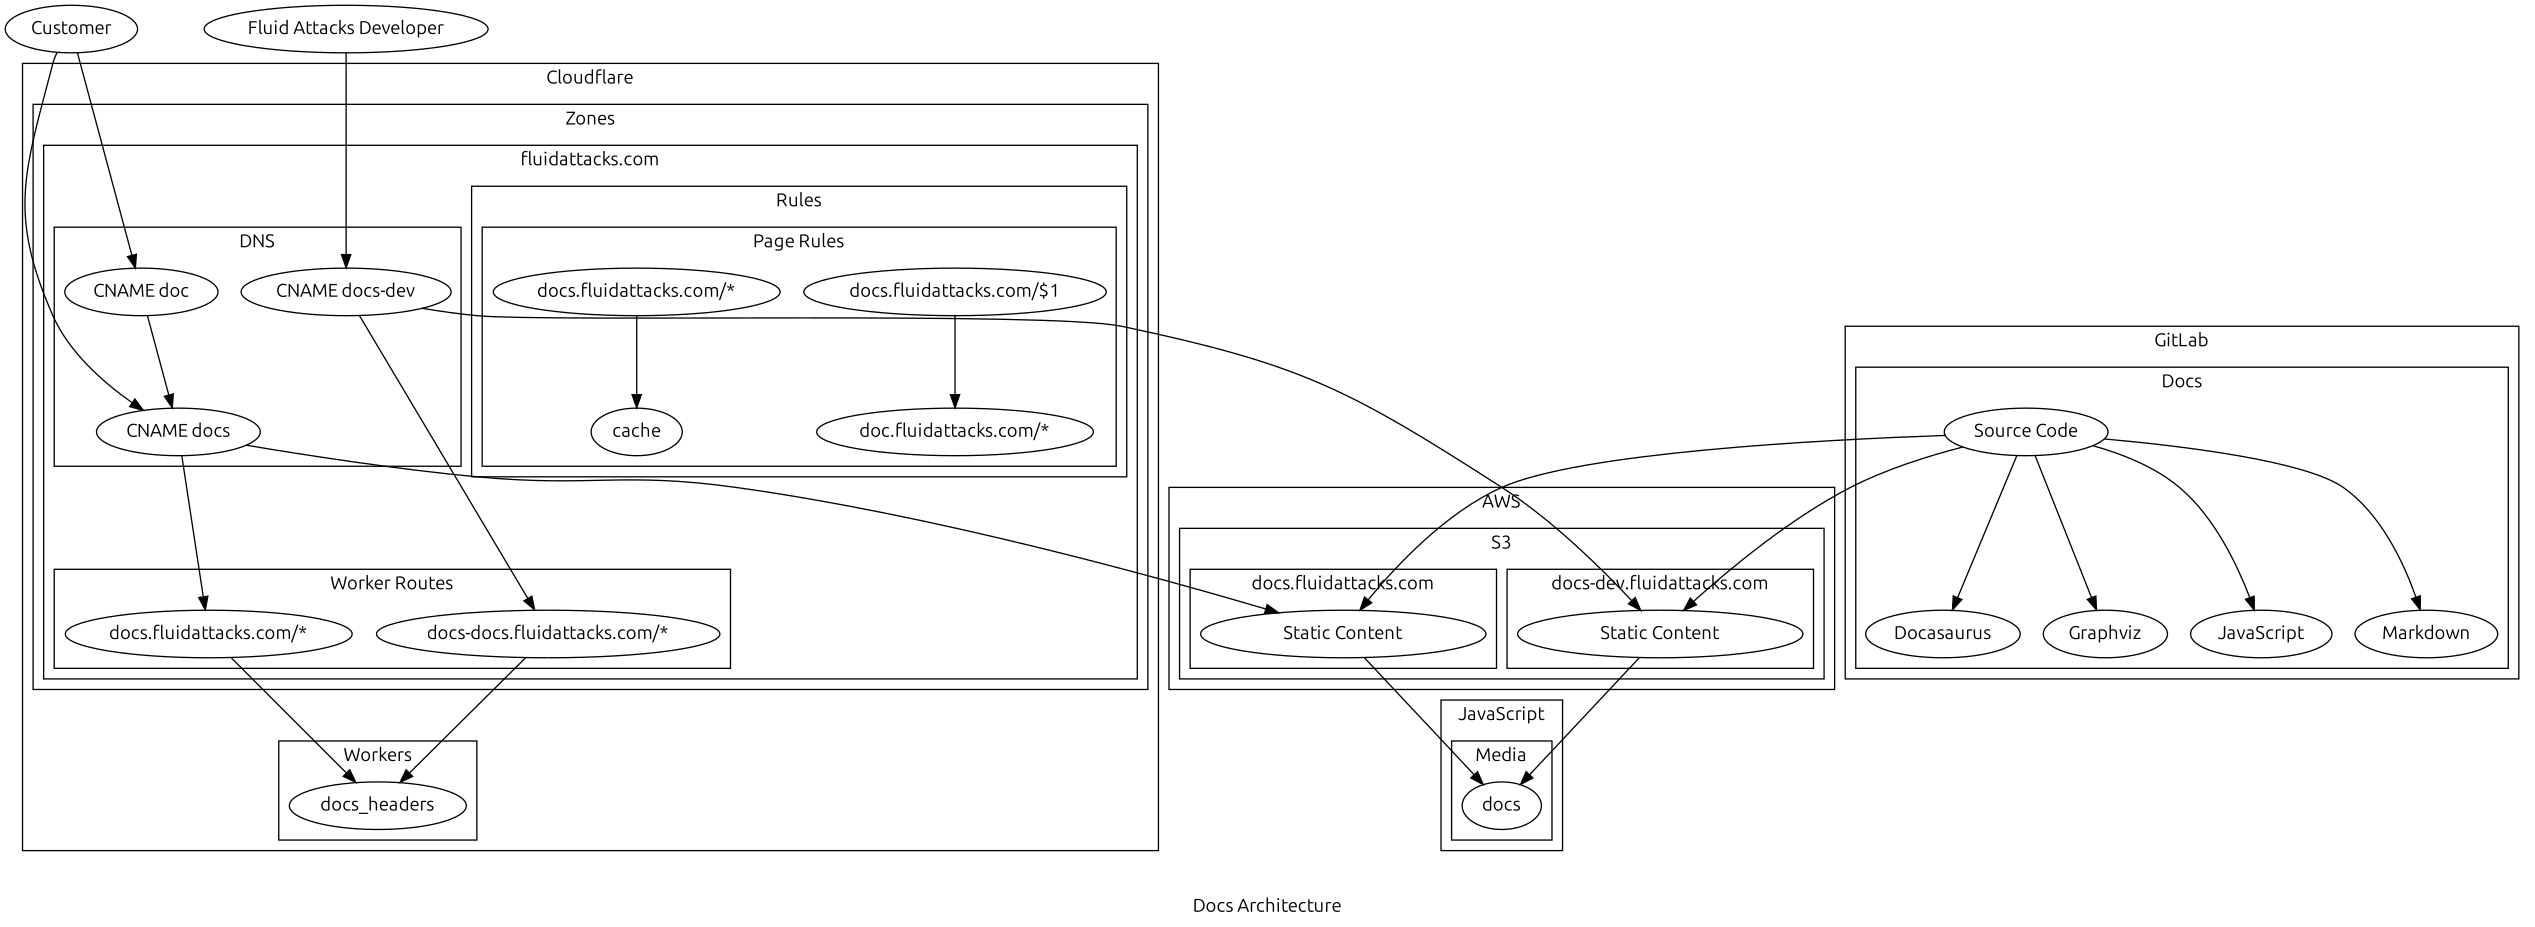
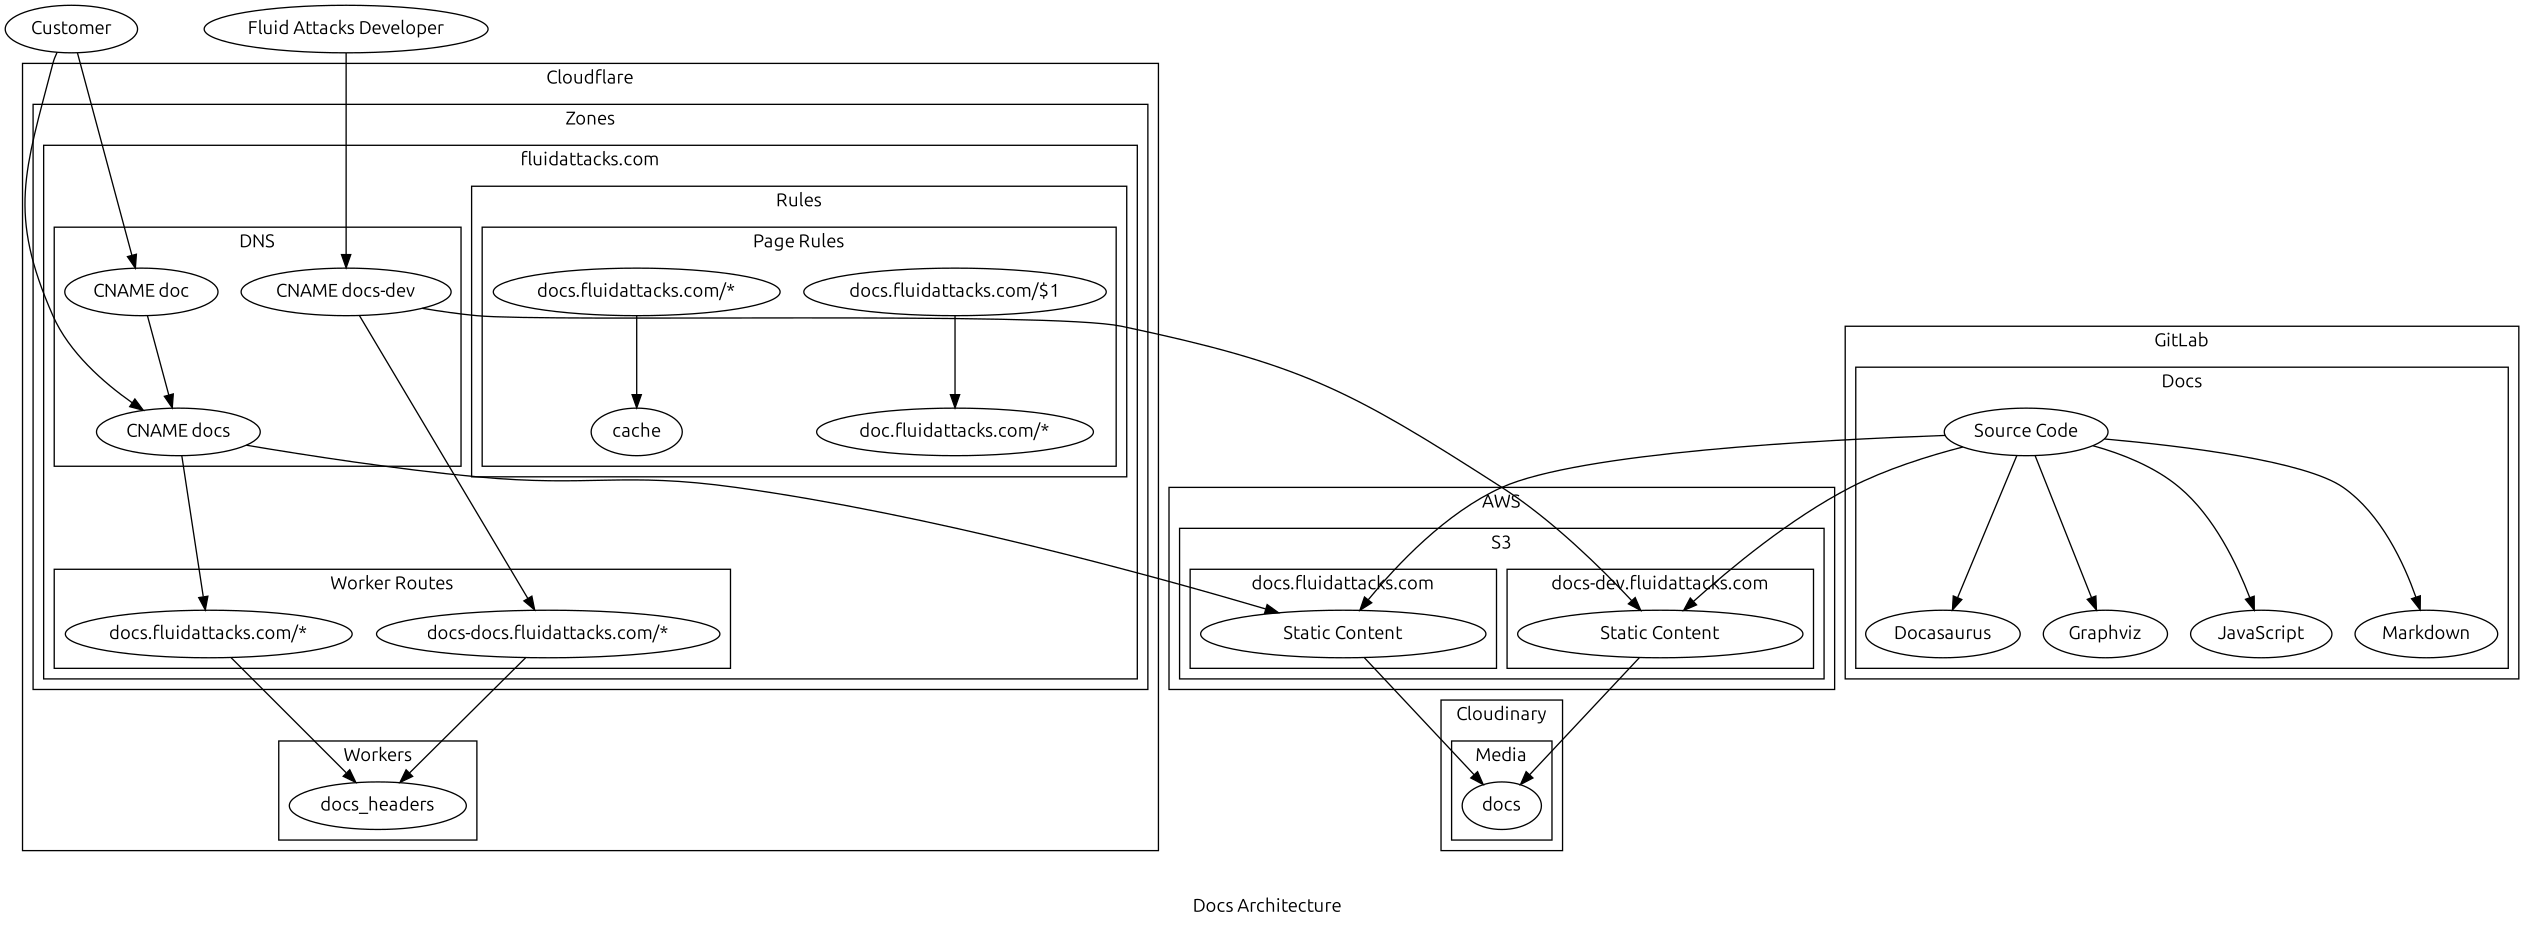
(1502, 715) -> (1502, 715)
